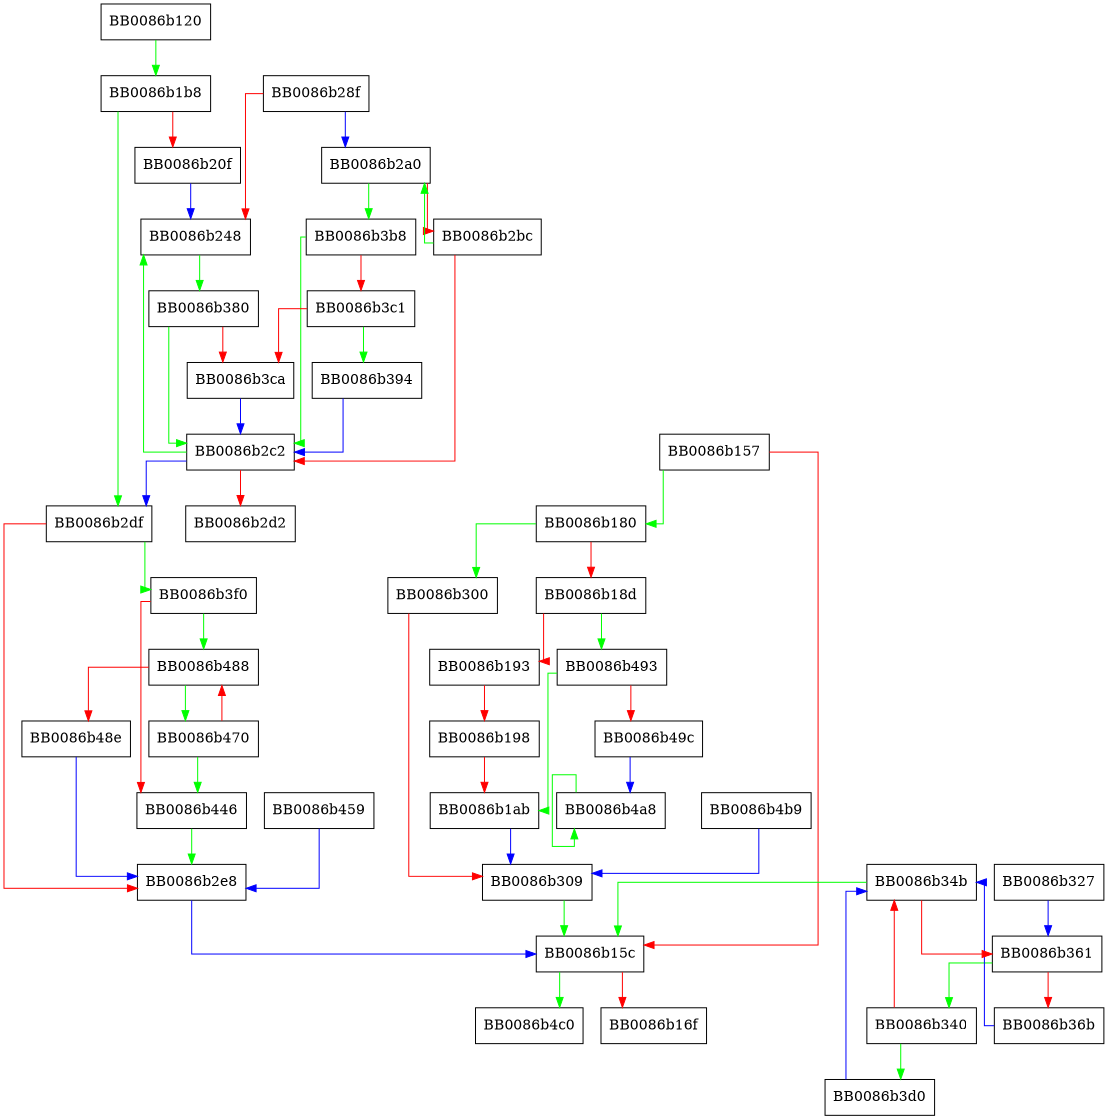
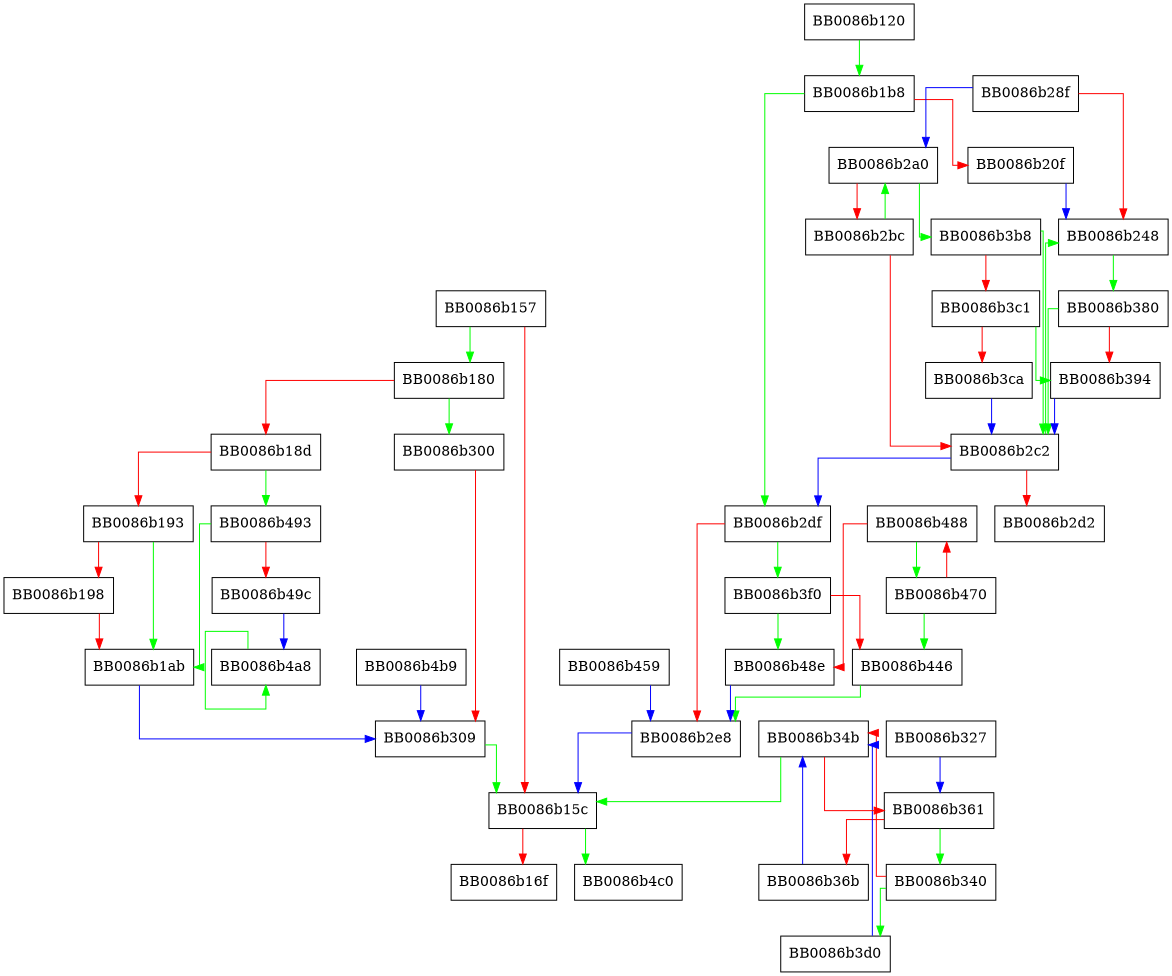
(223, 339) -> (1109, 339)
none -> (153, 591)
(204, 626) -> (778, 626)
